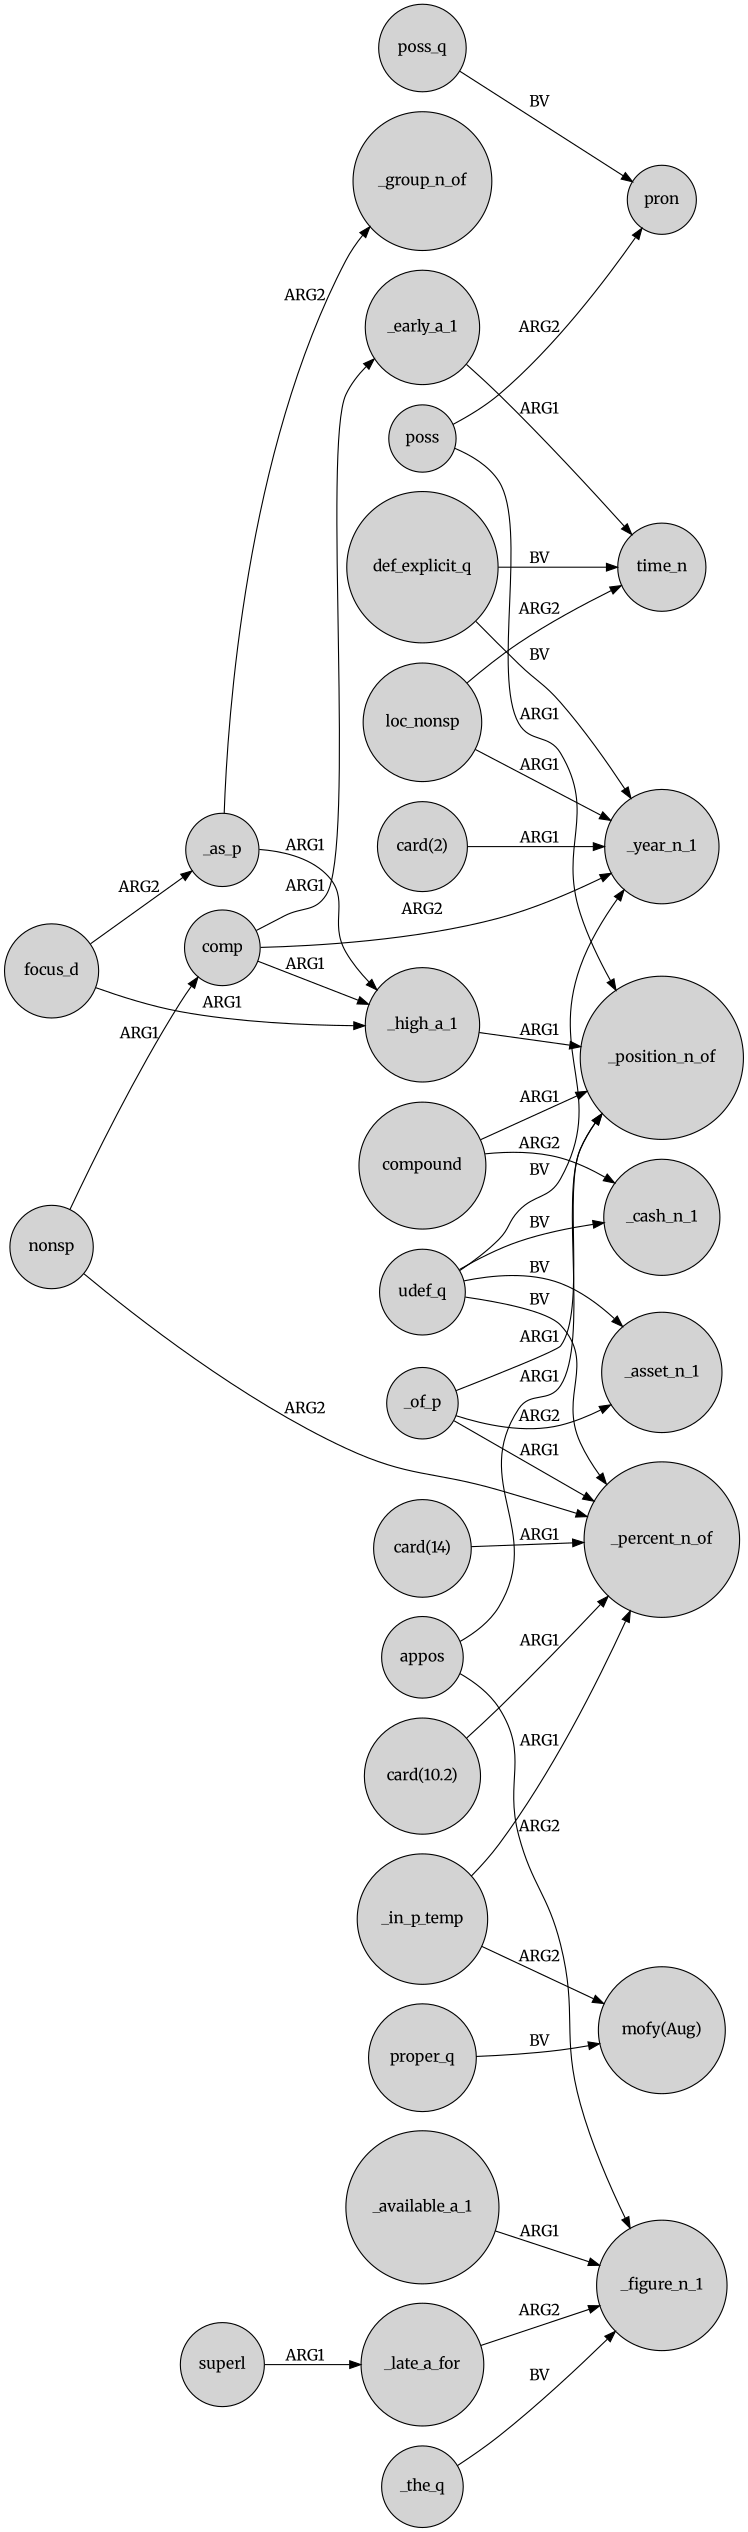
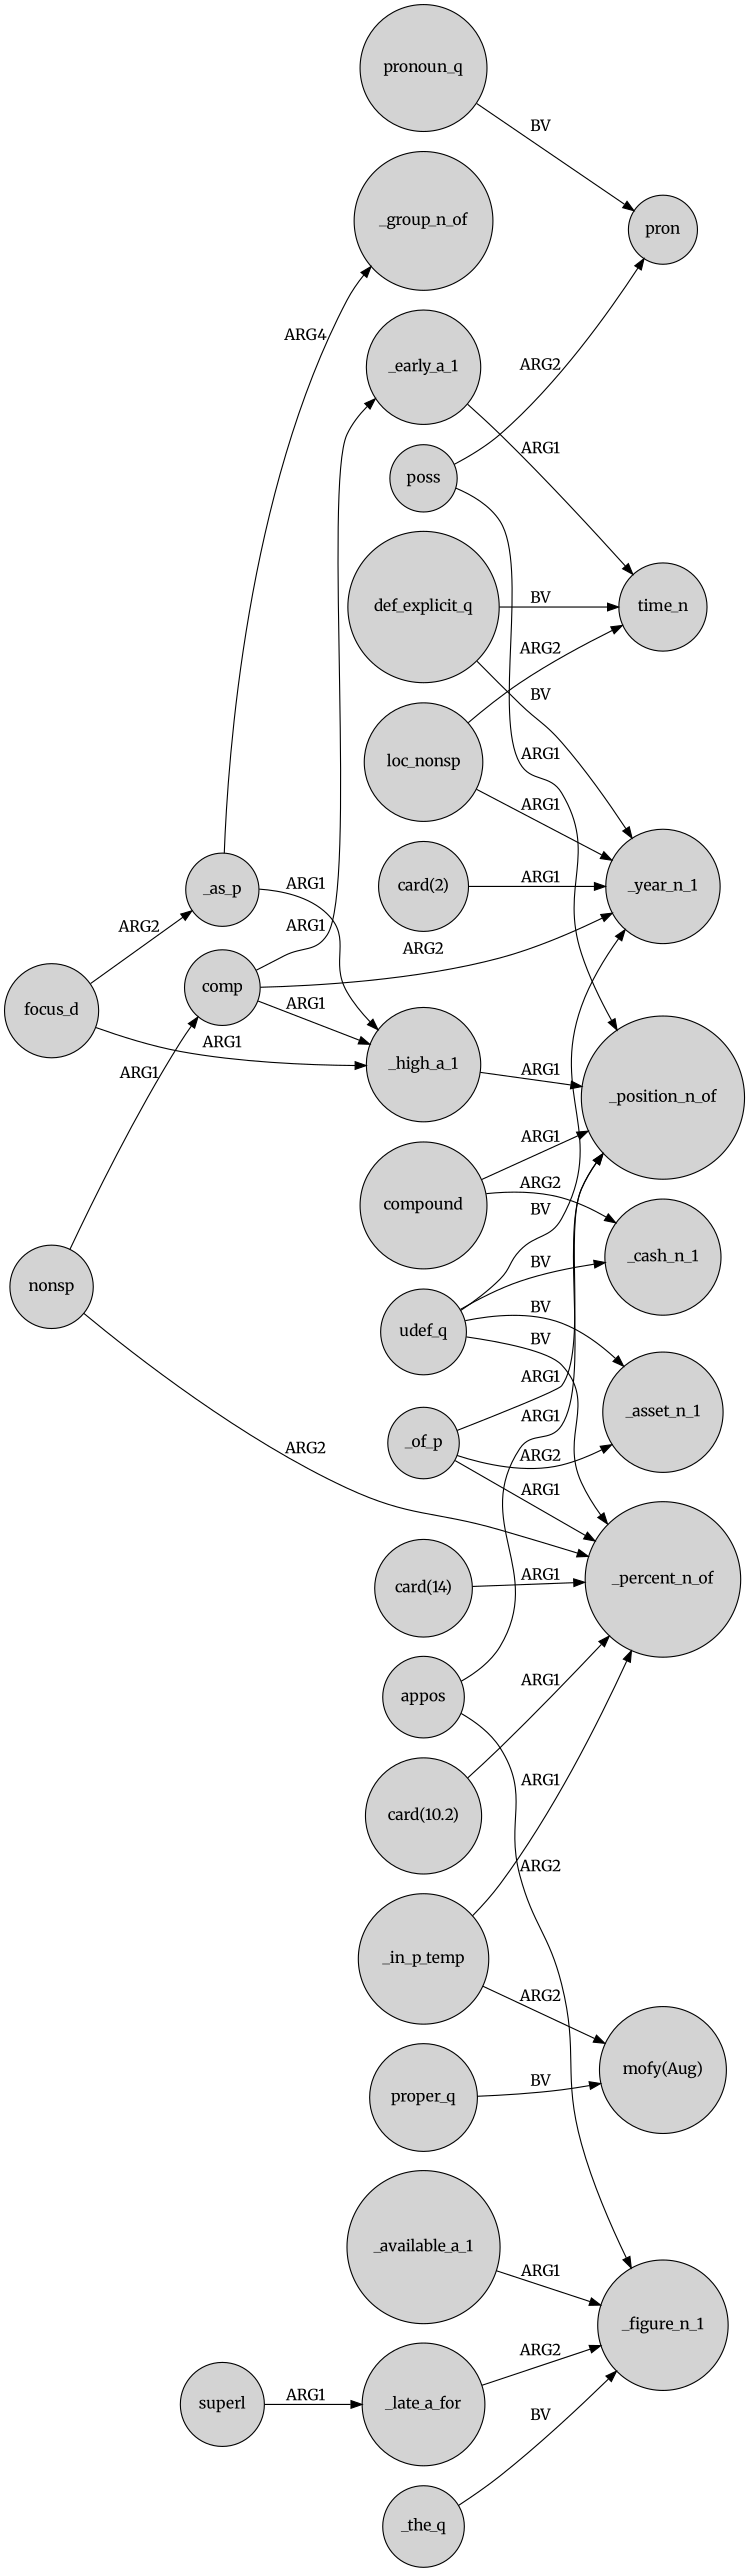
(422, 48) -> (424, 68)
(305, 296) -> (306, 336)
